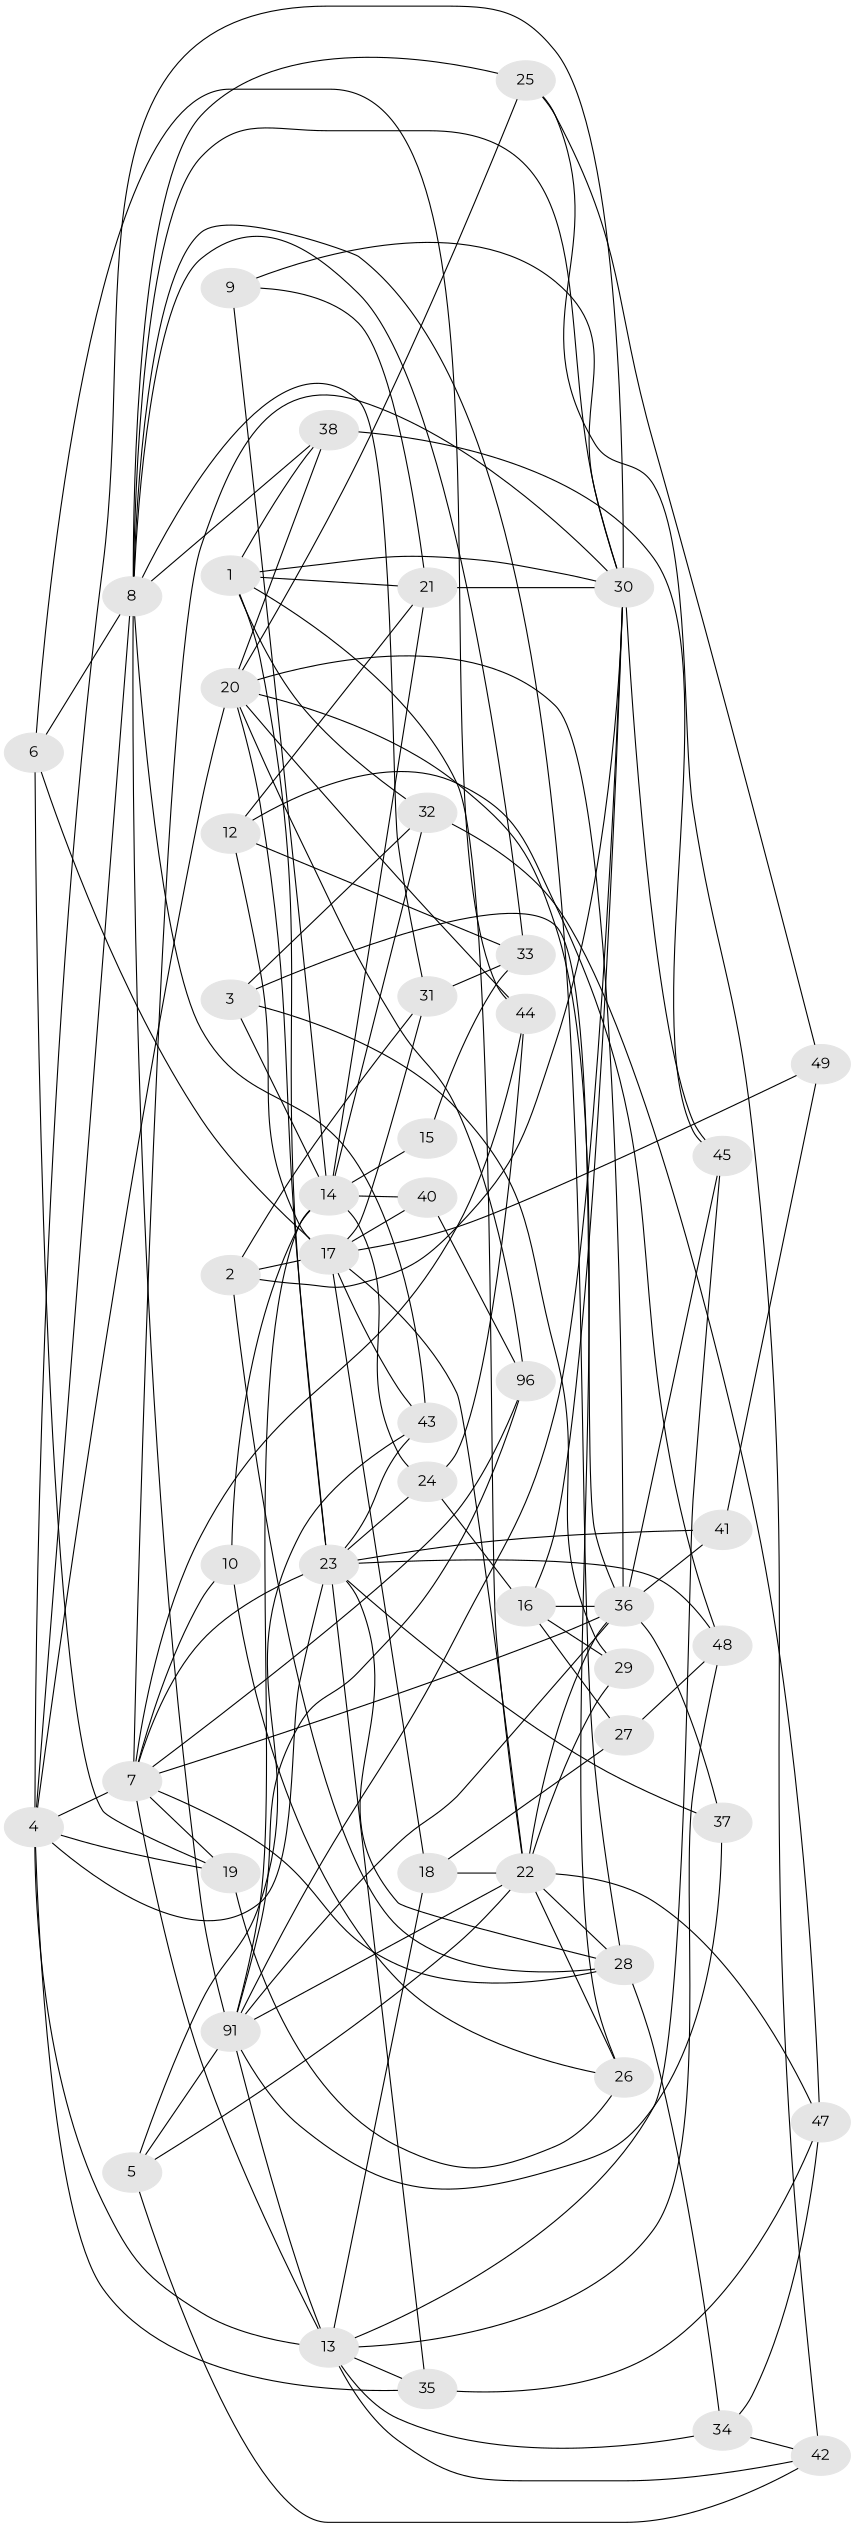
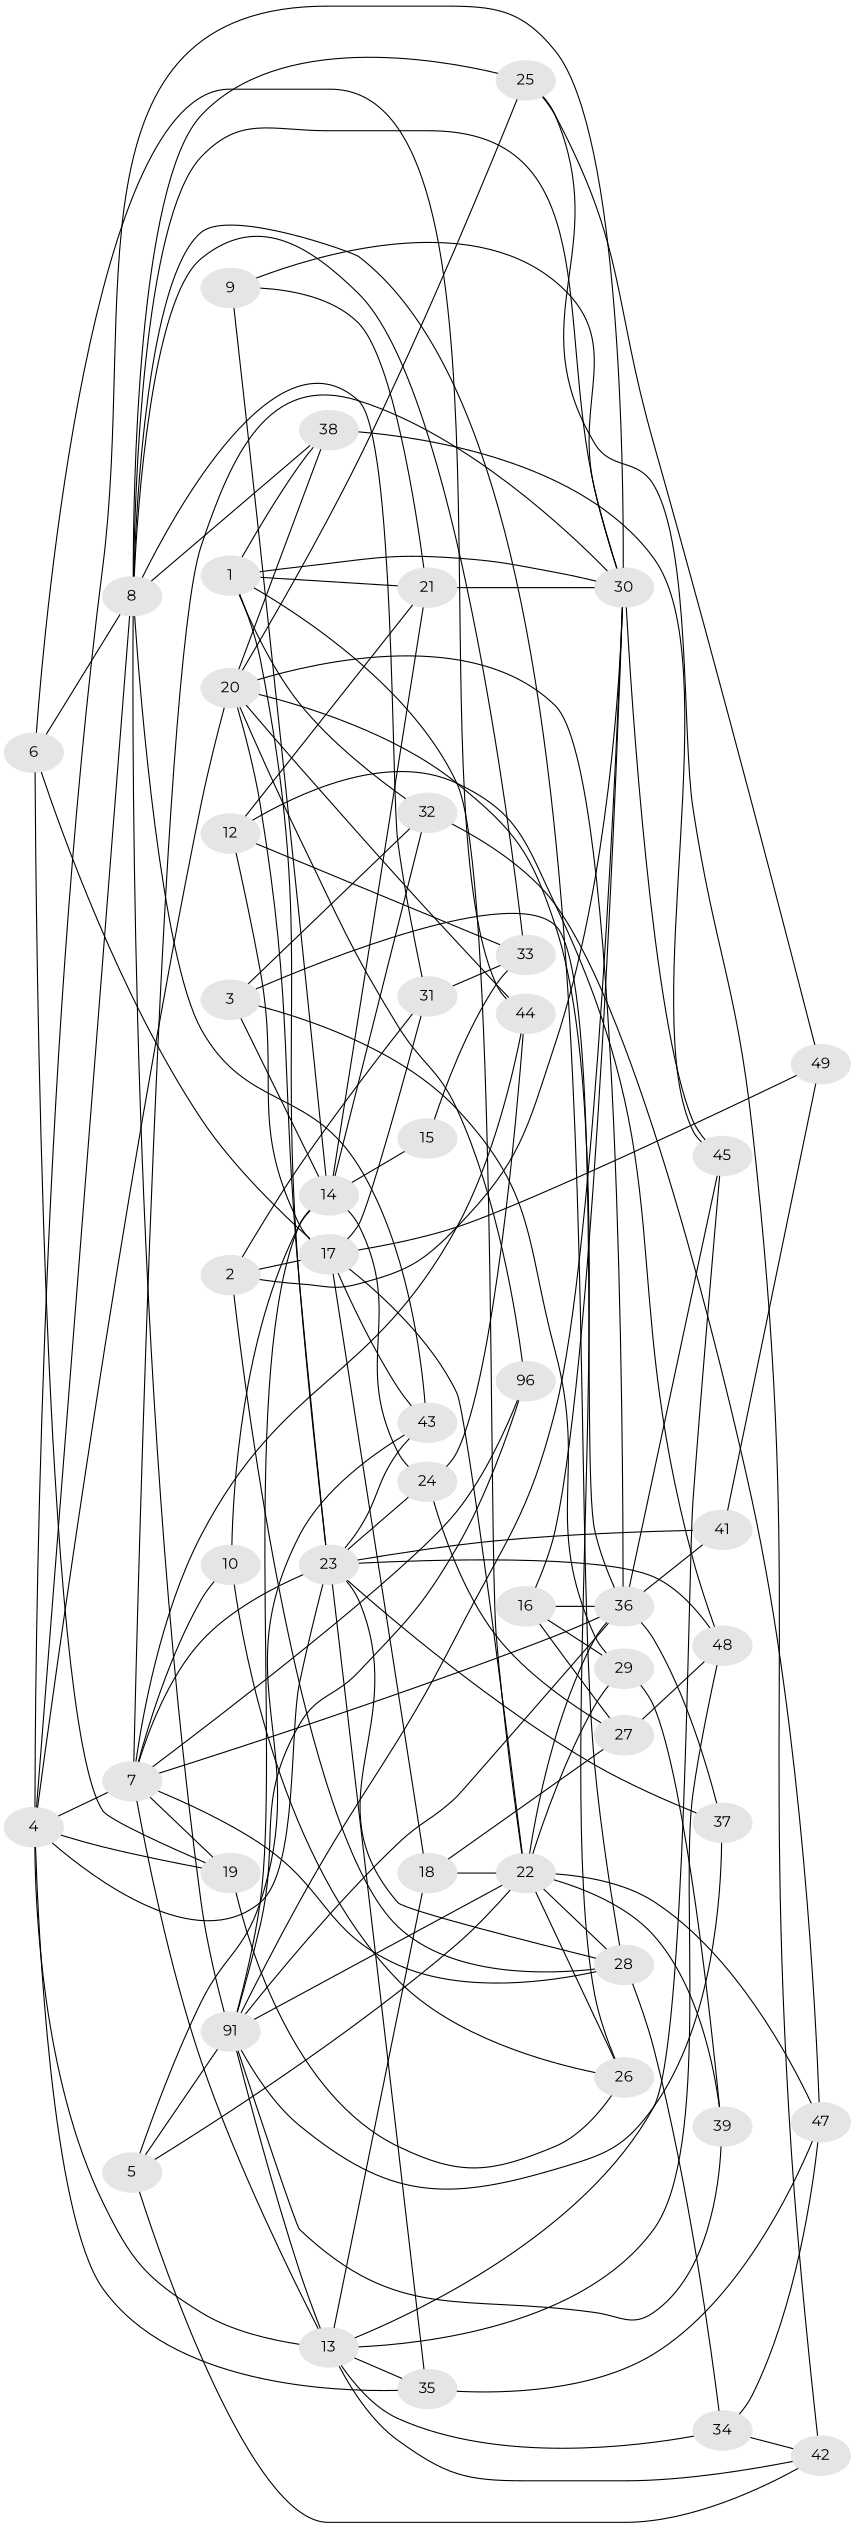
(427, 1198) -> none
(461, 1524) -> (484, 1619)
none -> (723, 2127)
